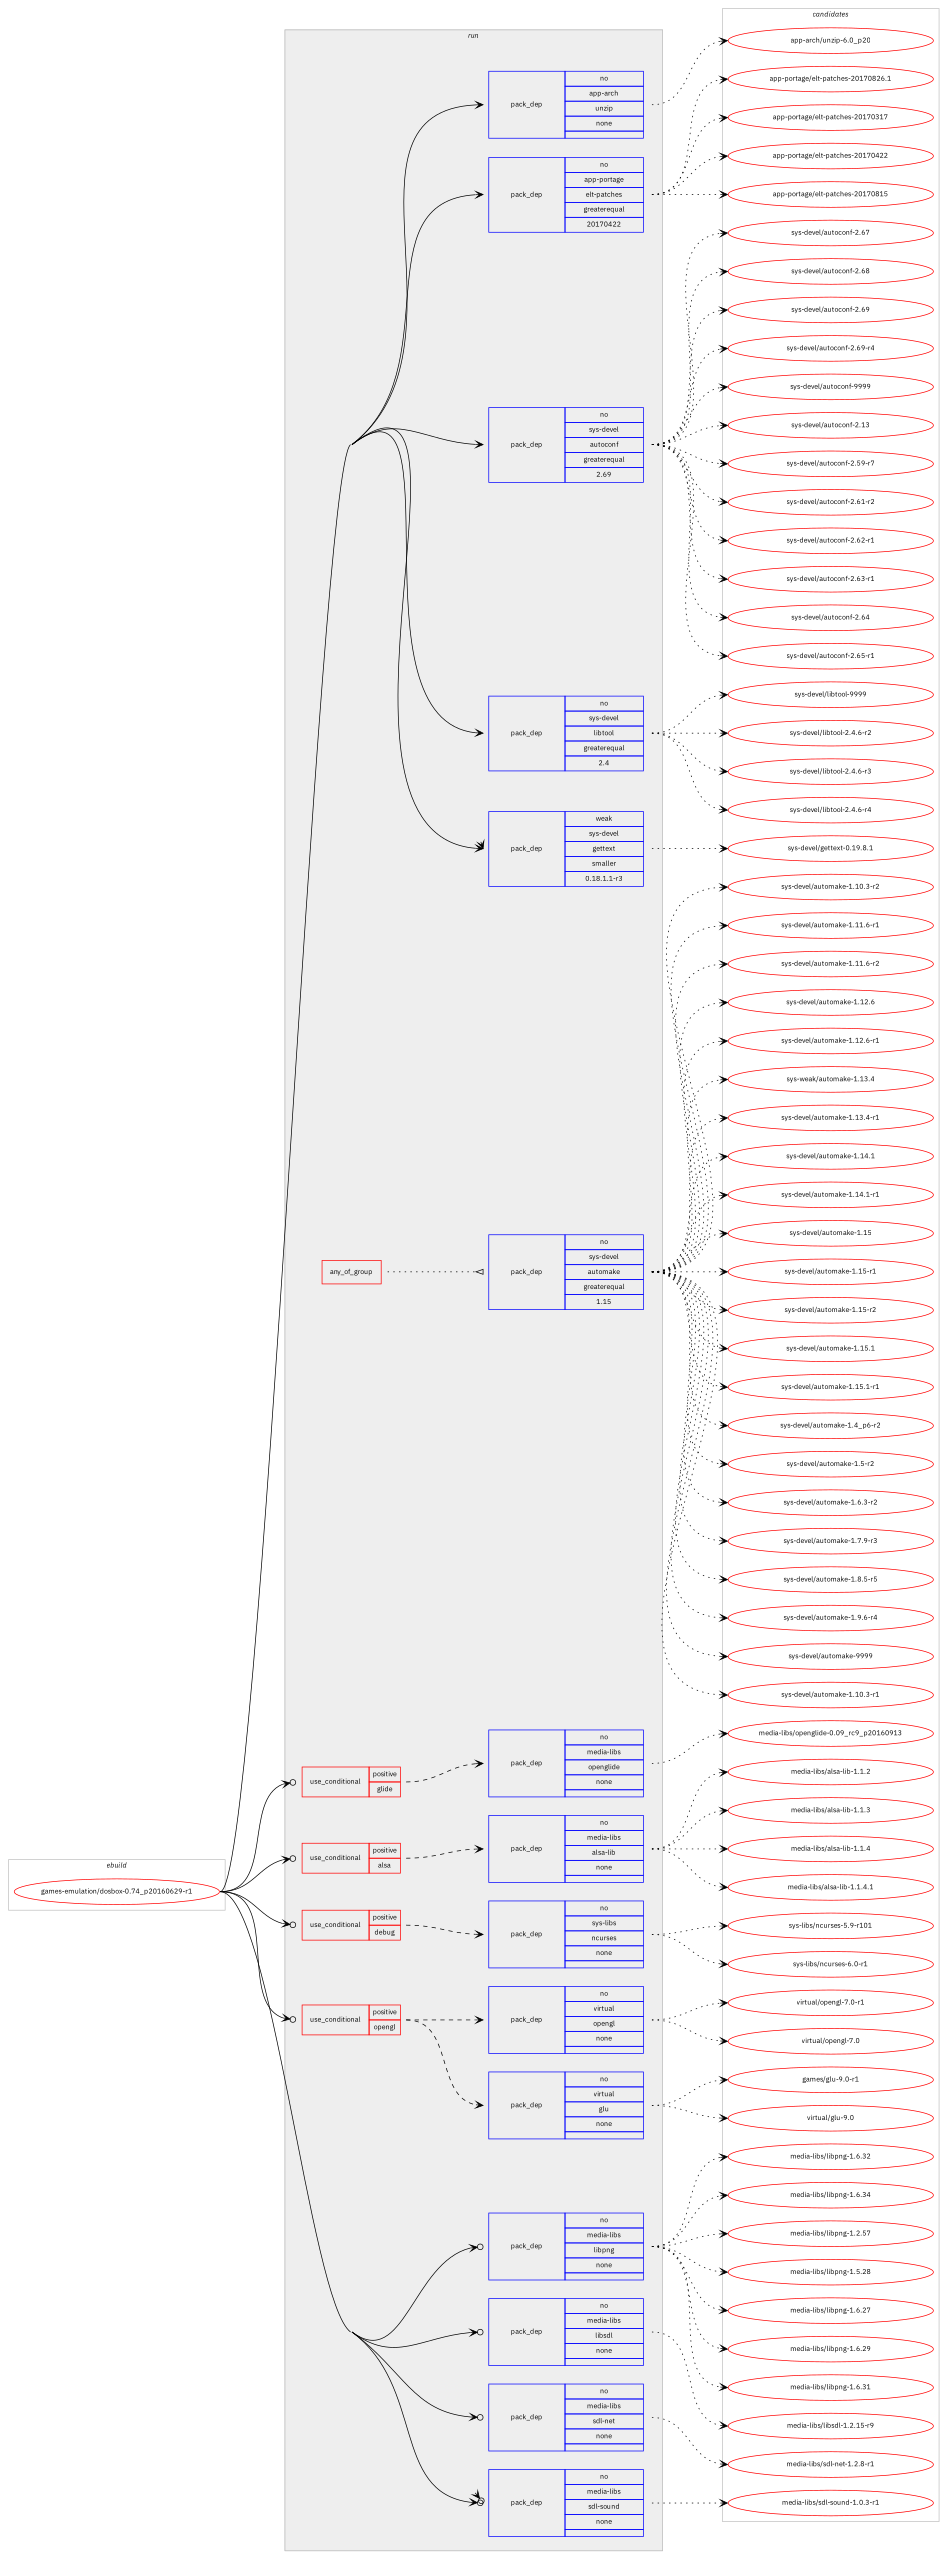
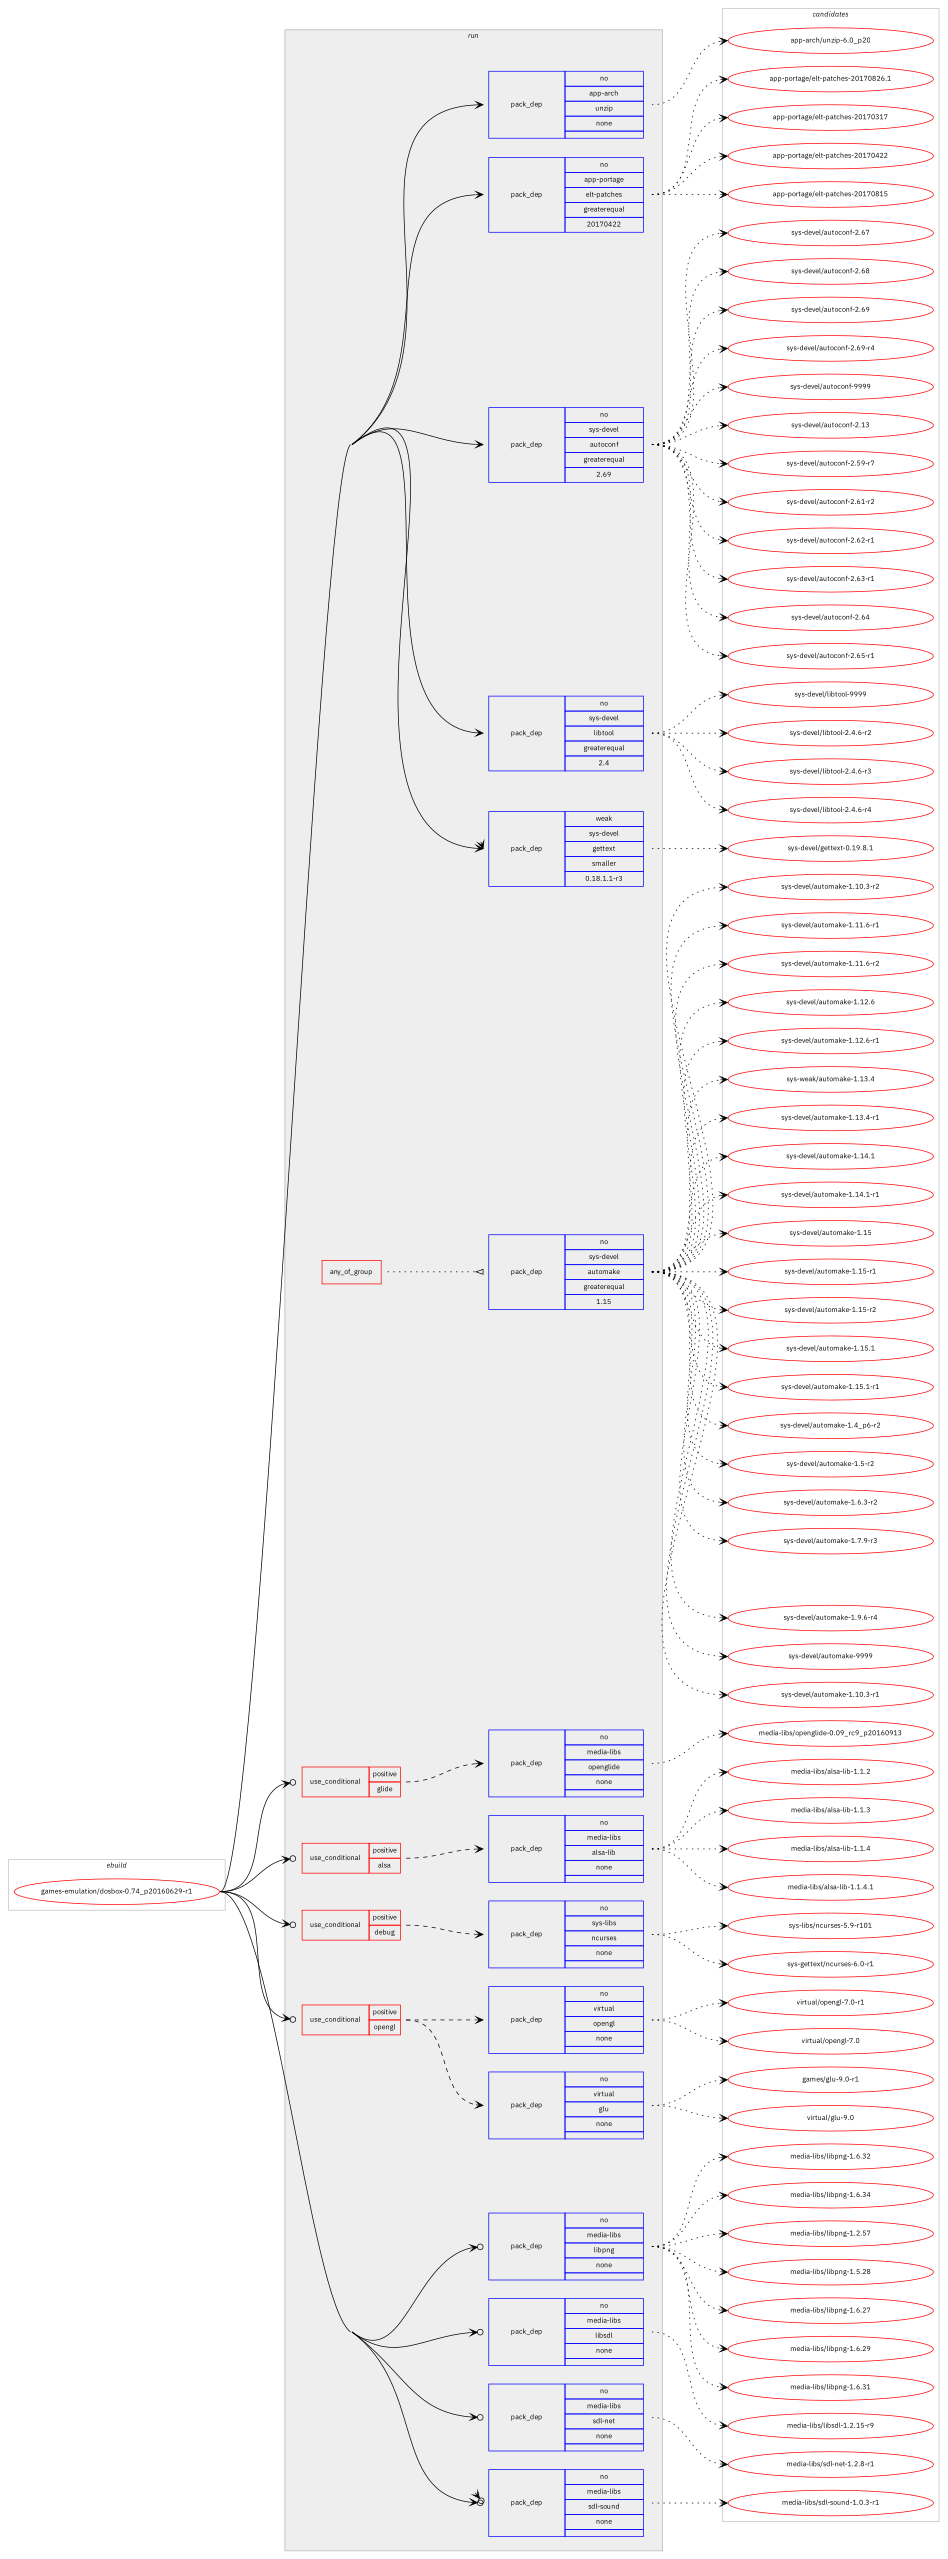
(831, 1580) -> none
(831, 1964) -> (831, 1964)
